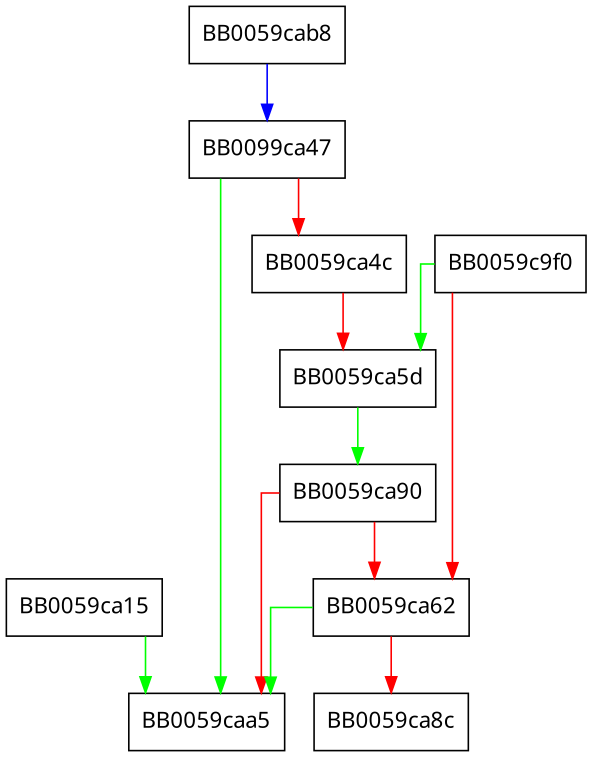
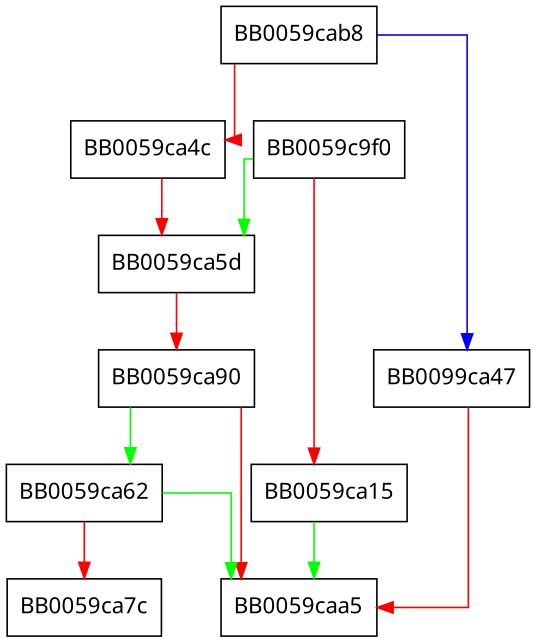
(299, 199) -> (235, 102)
(221, 428) -> (468, 545)
(358, 428) -> (177, 313)
(452, 428) -> (314, 313)
(375, 542) -> (130, 428)
(391, 722) -> (84, 607)
